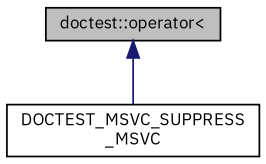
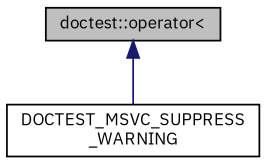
(133, 131) -> (133, 131)
